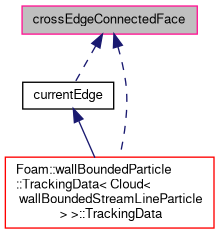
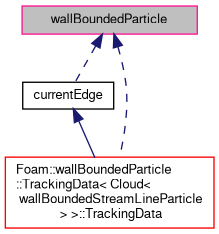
(110, 20) -> (110, 20)
